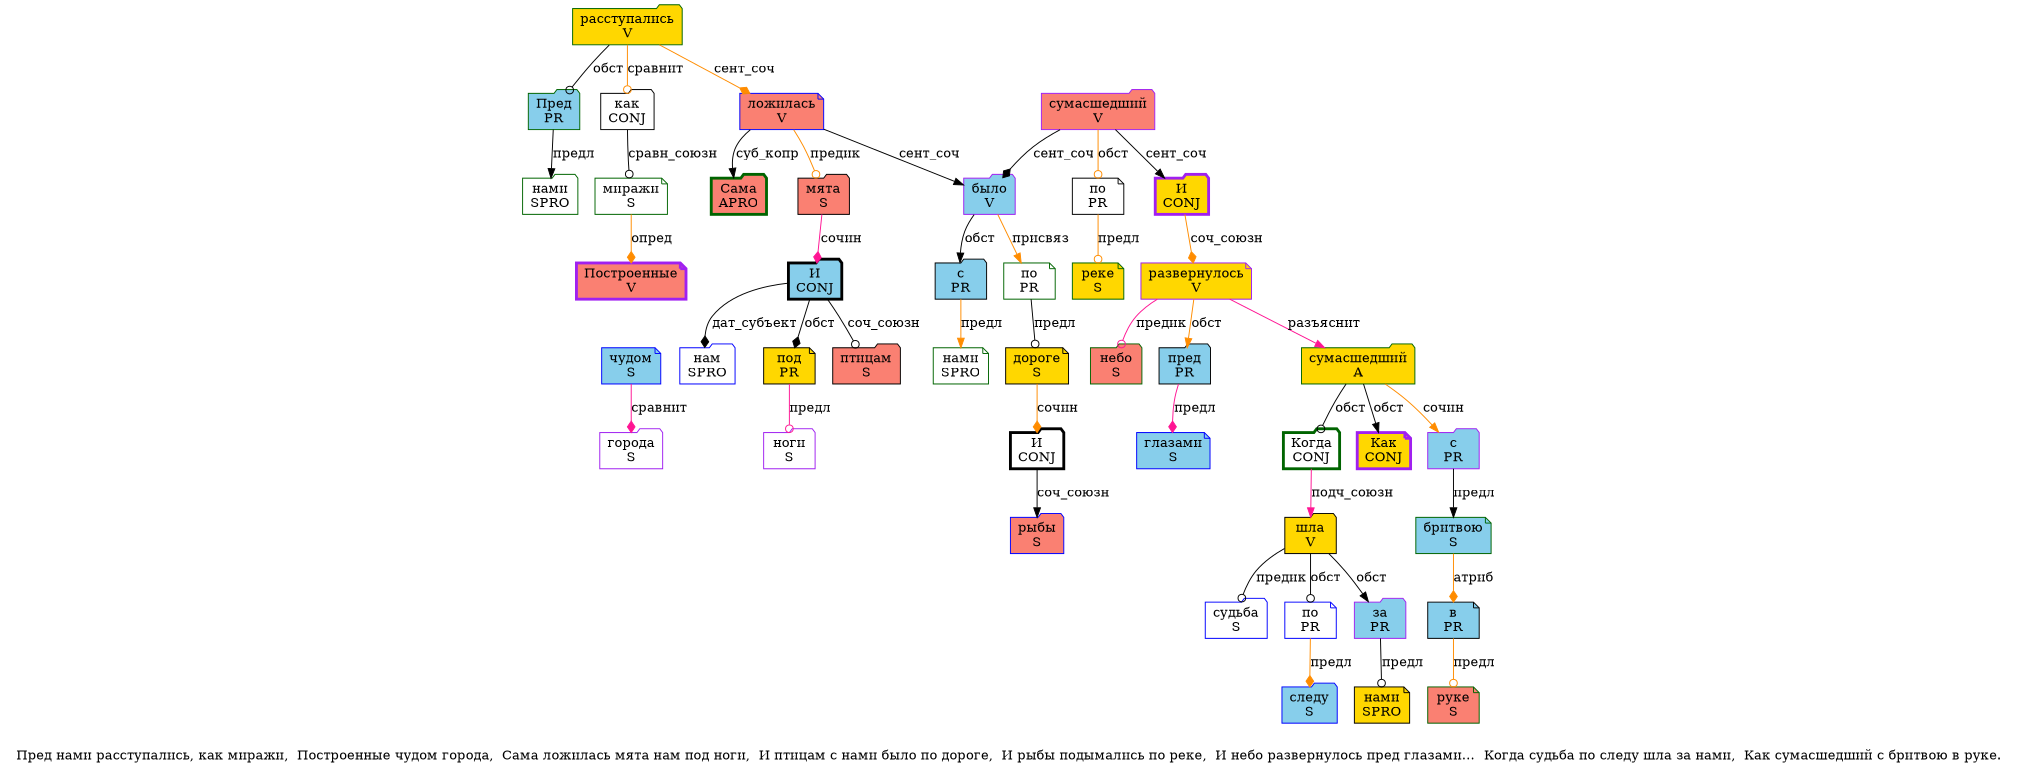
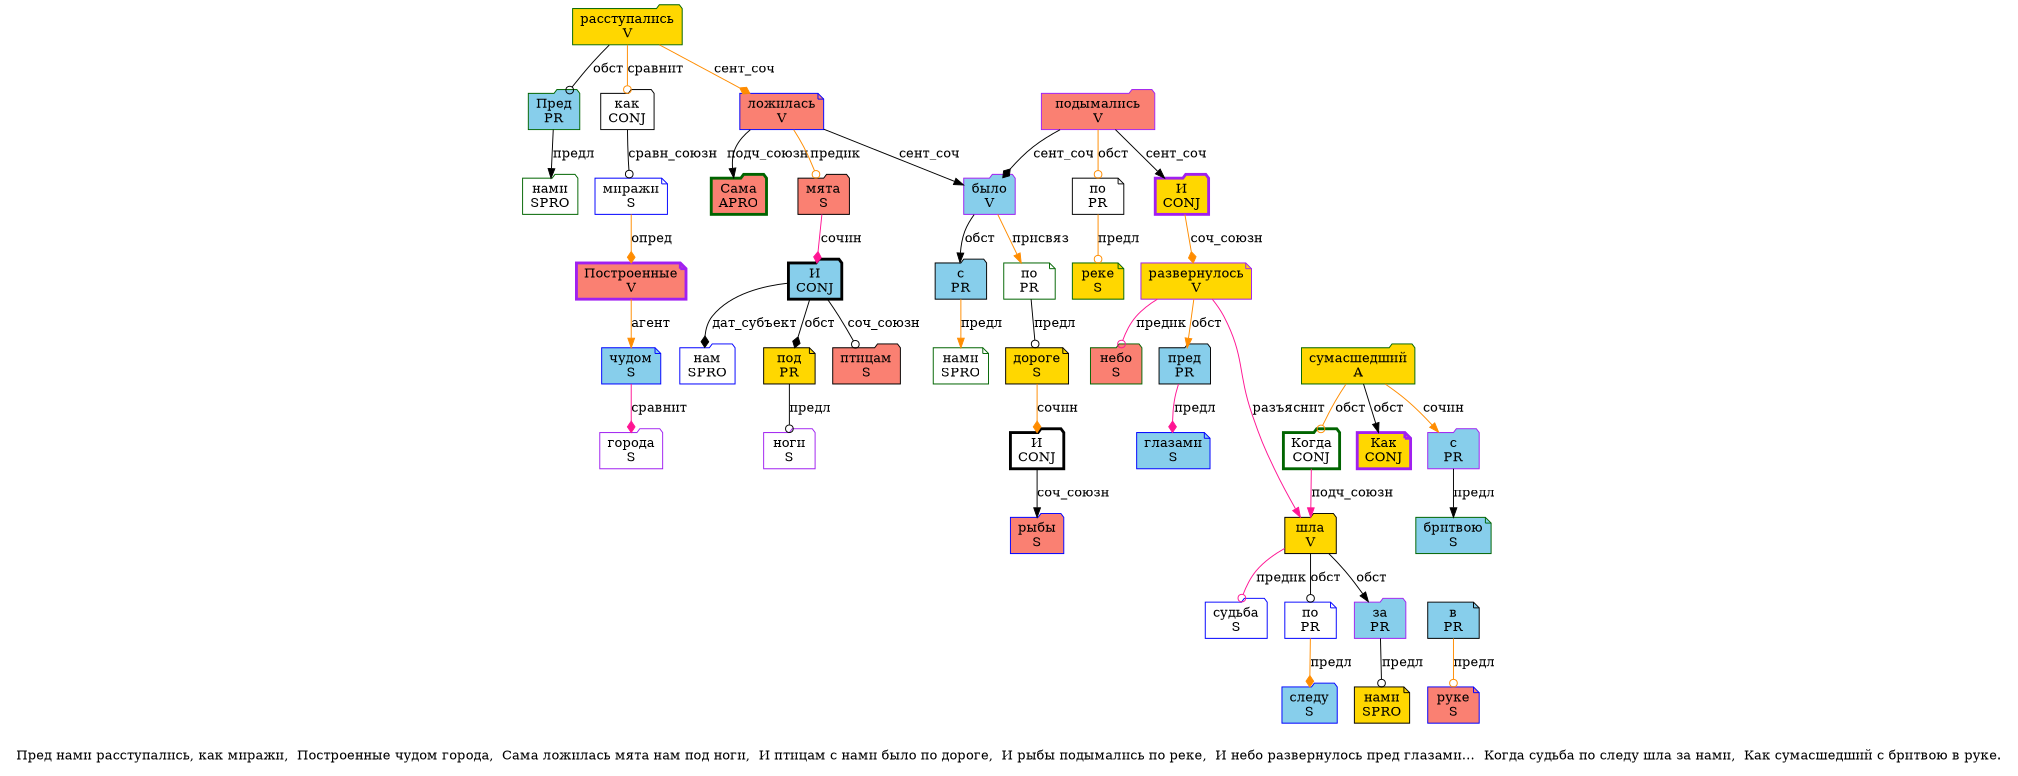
(1098, 111) -> (1098, 111)
(768, 154) -> (768, 154)
(631, 196) -> (631, 196)
none -> (631, 319)
(1273, 321) -> (1249, 405)
(789, 404) -> (789, 404)
(1334, 404) -> (1334, 404)
(1259, 567) -> (1259, 567)
(1453, 572) -> none
(1453, 705) -> (1453, 705)
